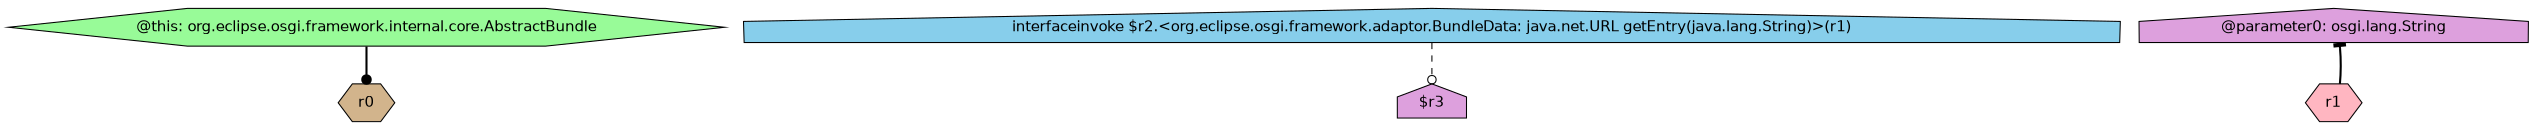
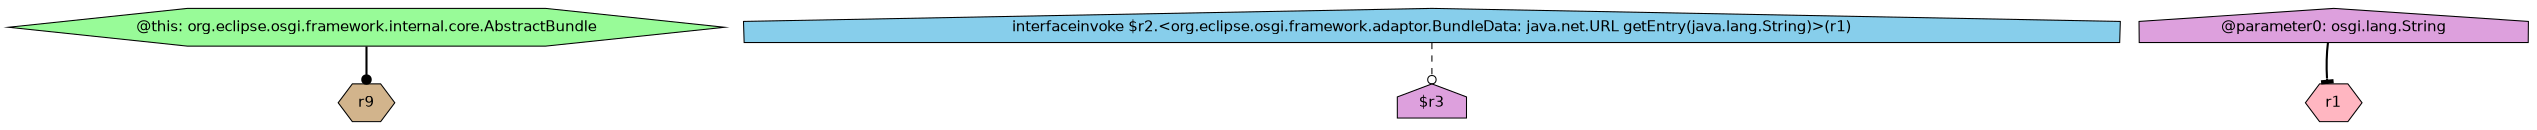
(2341, 66) -> (2327, 61)
(366, 103) -> (366, 103)
